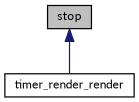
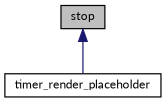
(70, 85) -> (83, 85)
